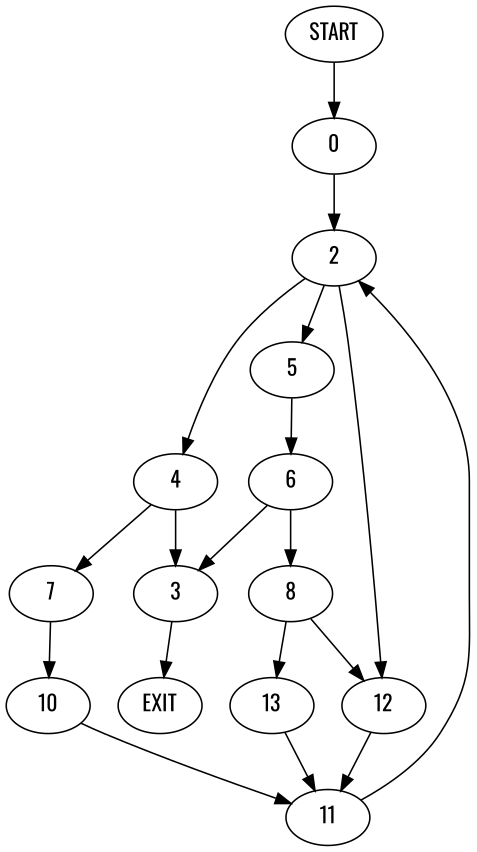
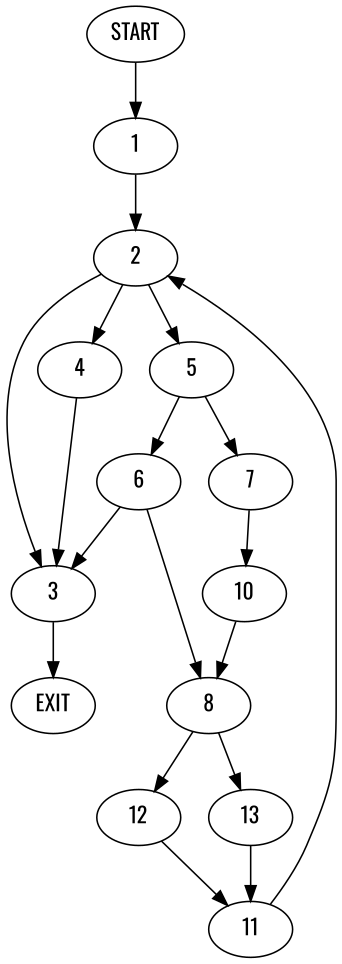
(334, 146) -> (136, 146)
(364, 474) -> (8, 395)
(119, 533) -> (217, 419)
(178, 763) -> (229, 642)
